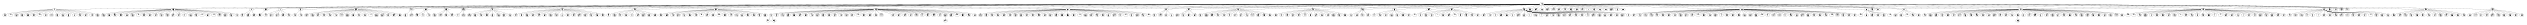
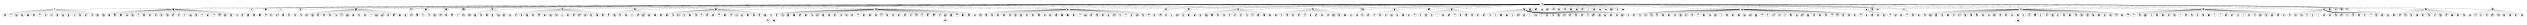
none -> (887, 15)
